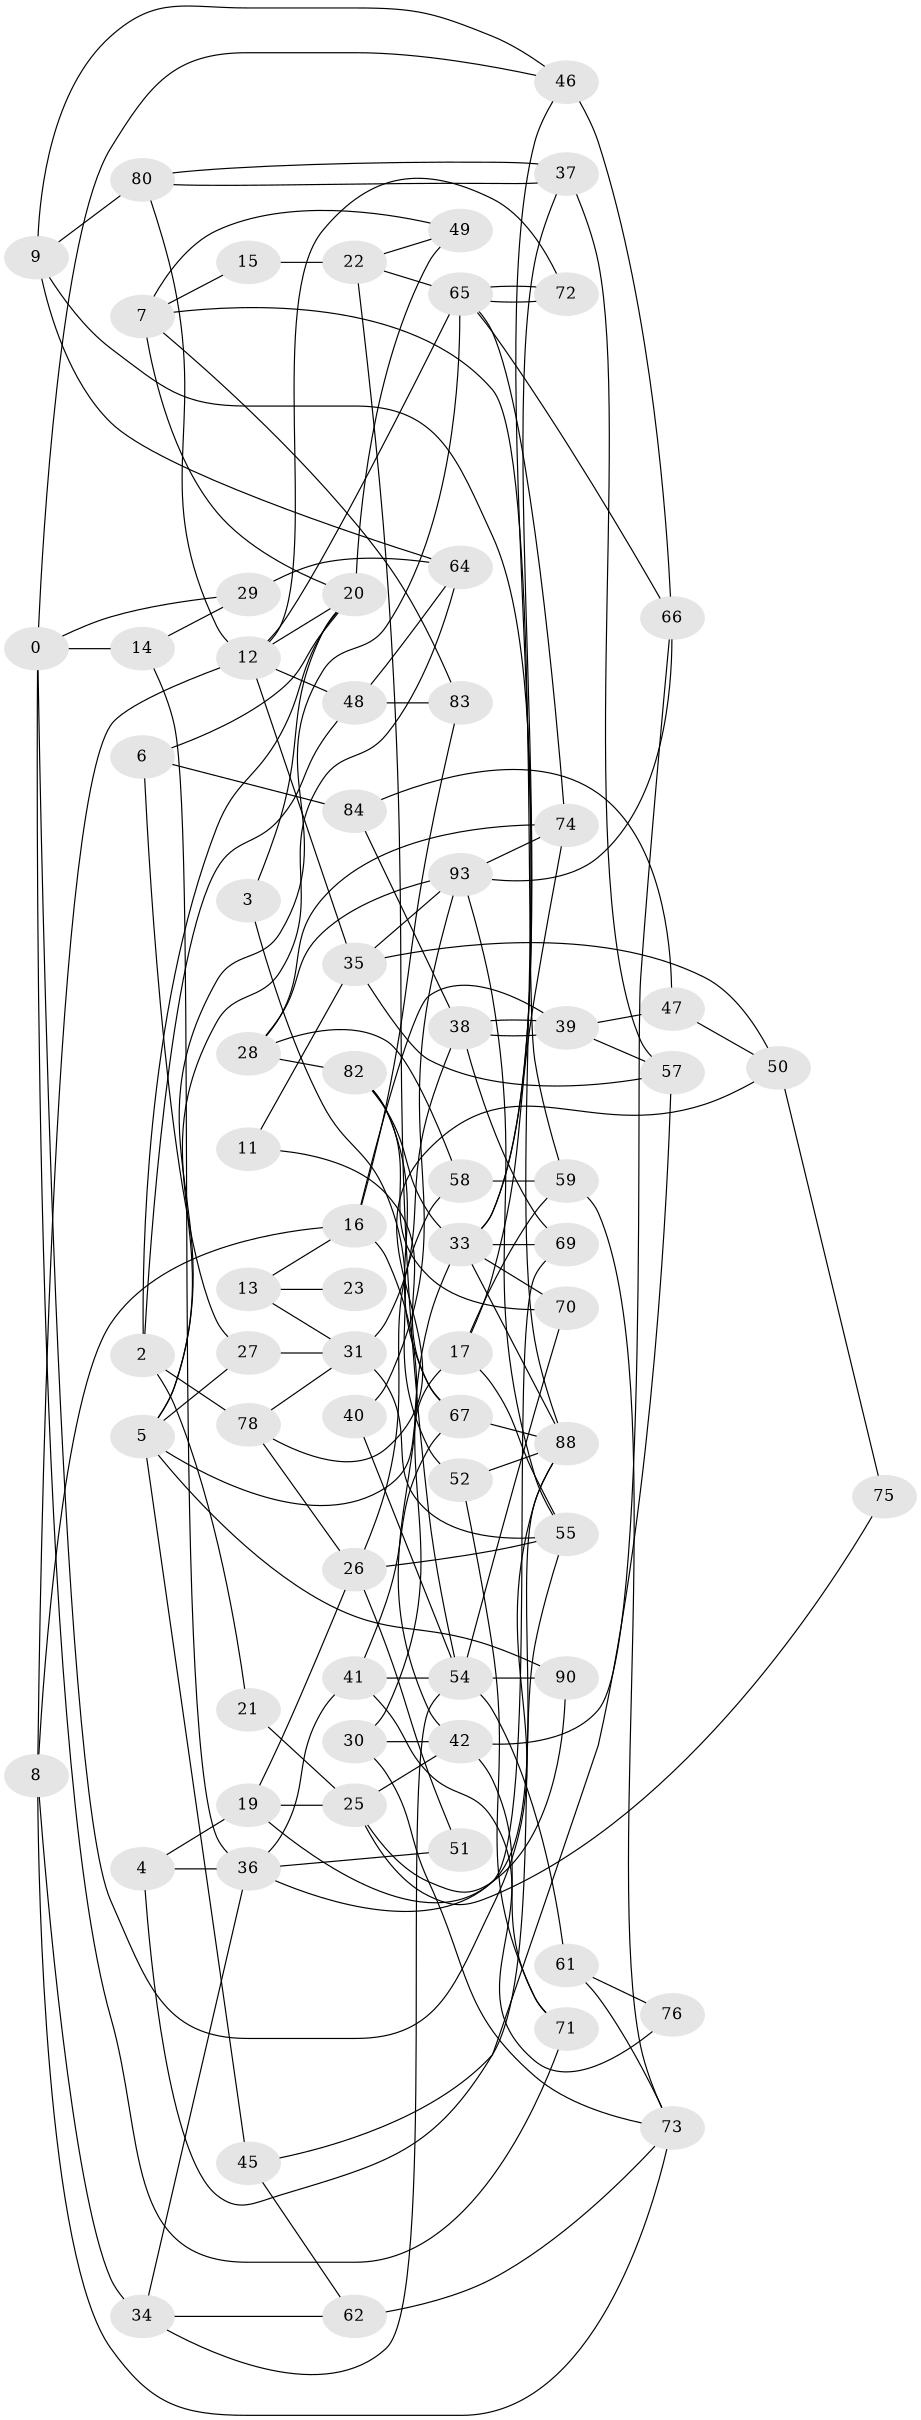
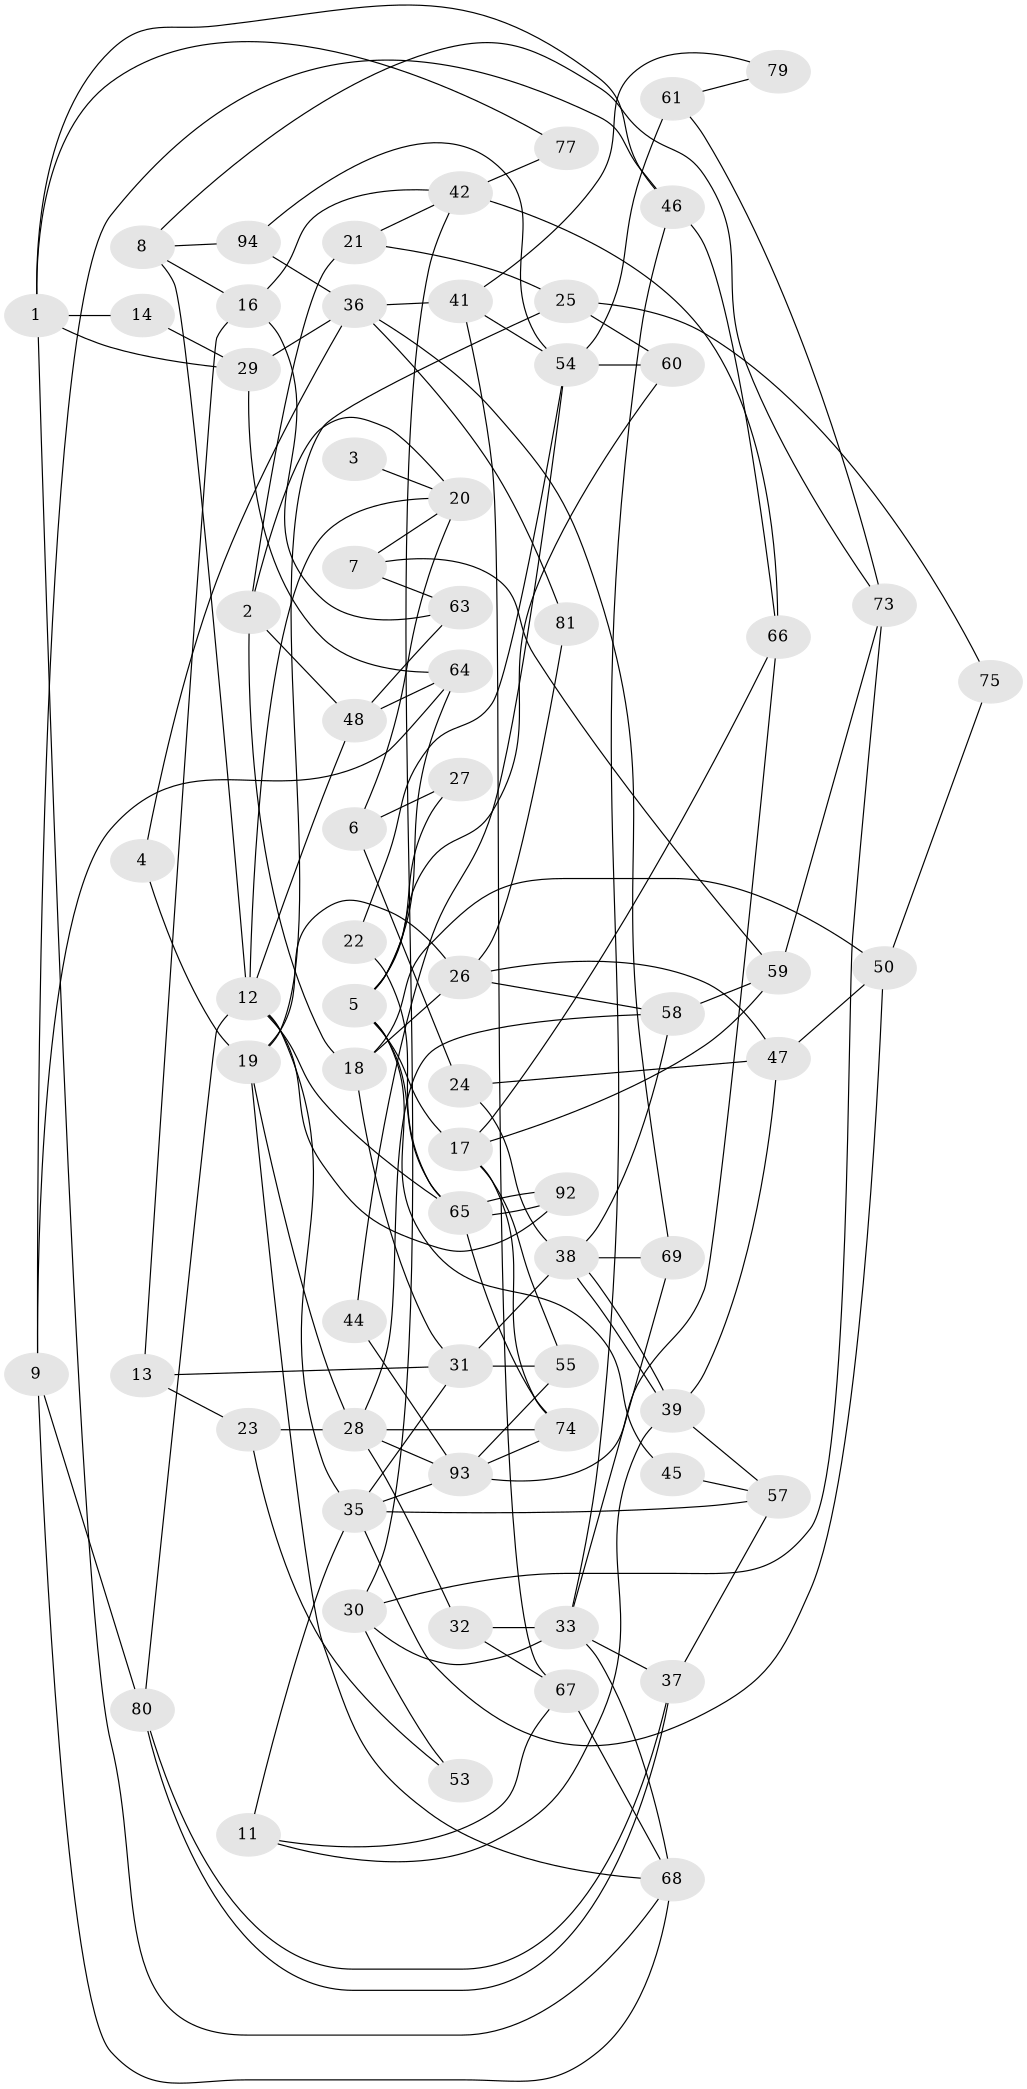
(461, 231) -> none
(249, 262) -> none
(567, 294) -> (567, 1194)
(573, 453) -> (642, 890)
(37, 649) -> (37, 316)
(461, 703) -> (461, 608)
(355, 811) -> (461, 1086)
(411, 1032) -> (581, 1757)
(355, 1073) -> (461, 1628)
none -> (637, 1142)
none -> (293, 1248)
(567, 1308) -> none
(302, 1353) -> (390, 1463)
(188, 1410) -> (310, 333)
(355, 1417) -> (355, 1321)
(249, 1425) -> (355, 1069)
none -> (302, 1430)
(567, 1444) -> (673, 1880)
(461, 1480) -> none
(462, 1556) -> (648, 966)
(567, 1678) -> (673, 365)
(408, 1773) -> (407, 218)
none -> (461, 1781)
(461, 1850) -> (567, 624)
(673, 2015) -> (779, 72)
(567, 2029) -> (567, 148)
(451, 2112) -> none
(143, 2316) -> (249, 243)
(355, 2316) -> none
